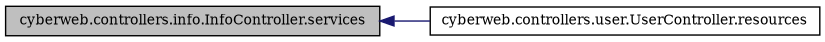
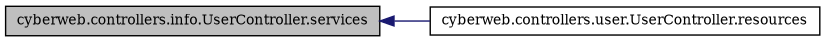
(193, 21) -> (193, 21)
